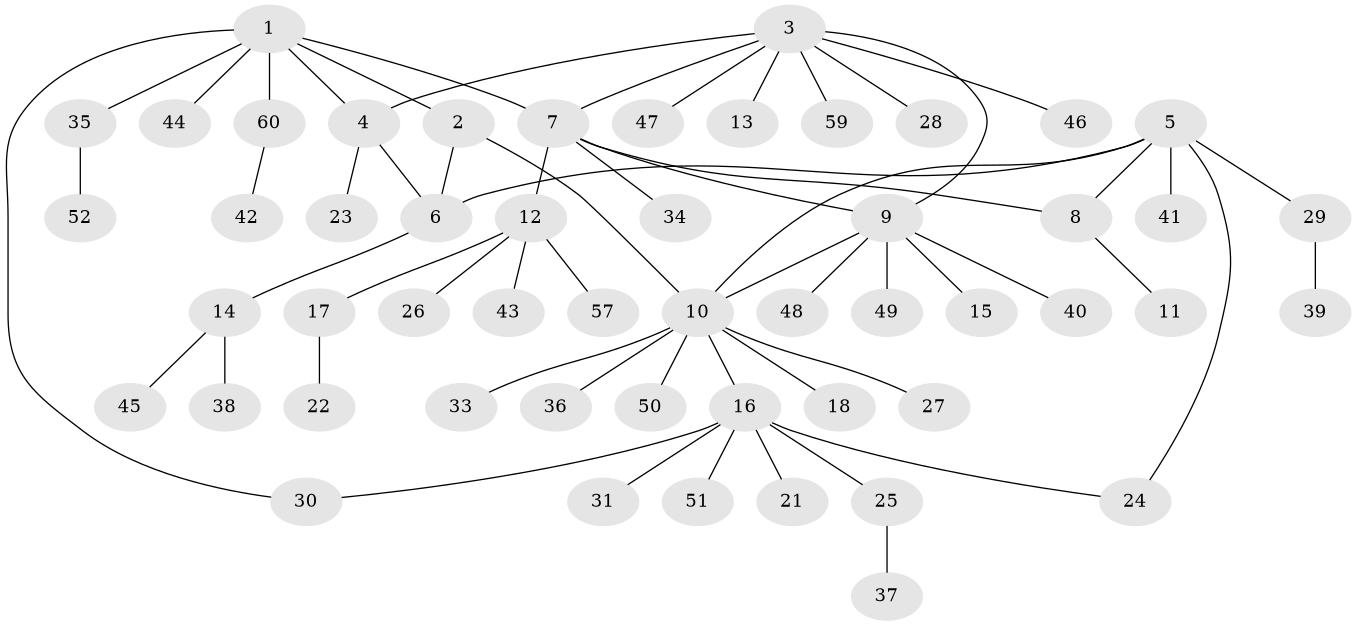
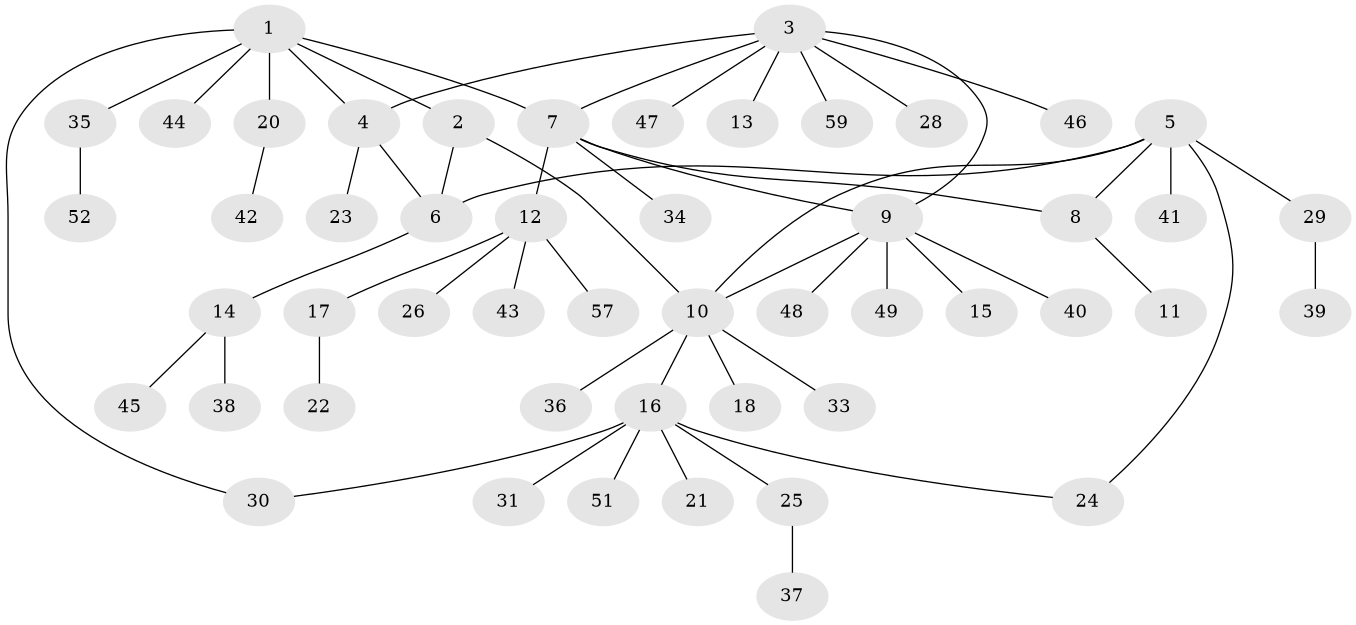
(270, 124) -> (270, 124)
(651, 407) -> none
(934, 407) -> none
